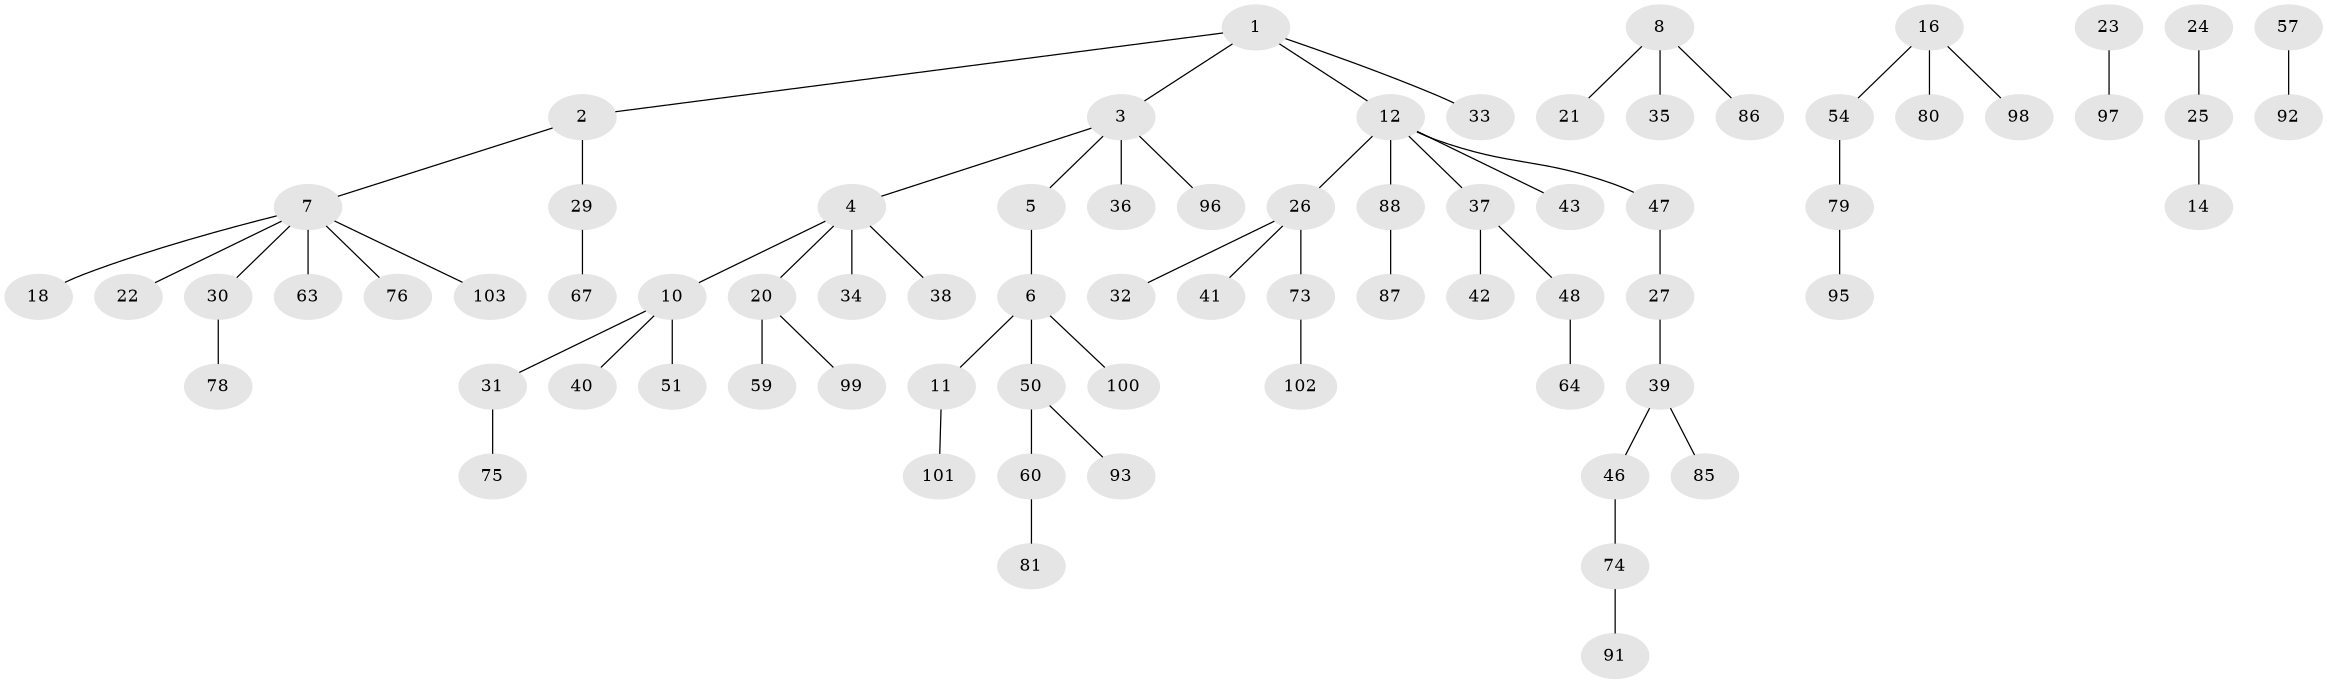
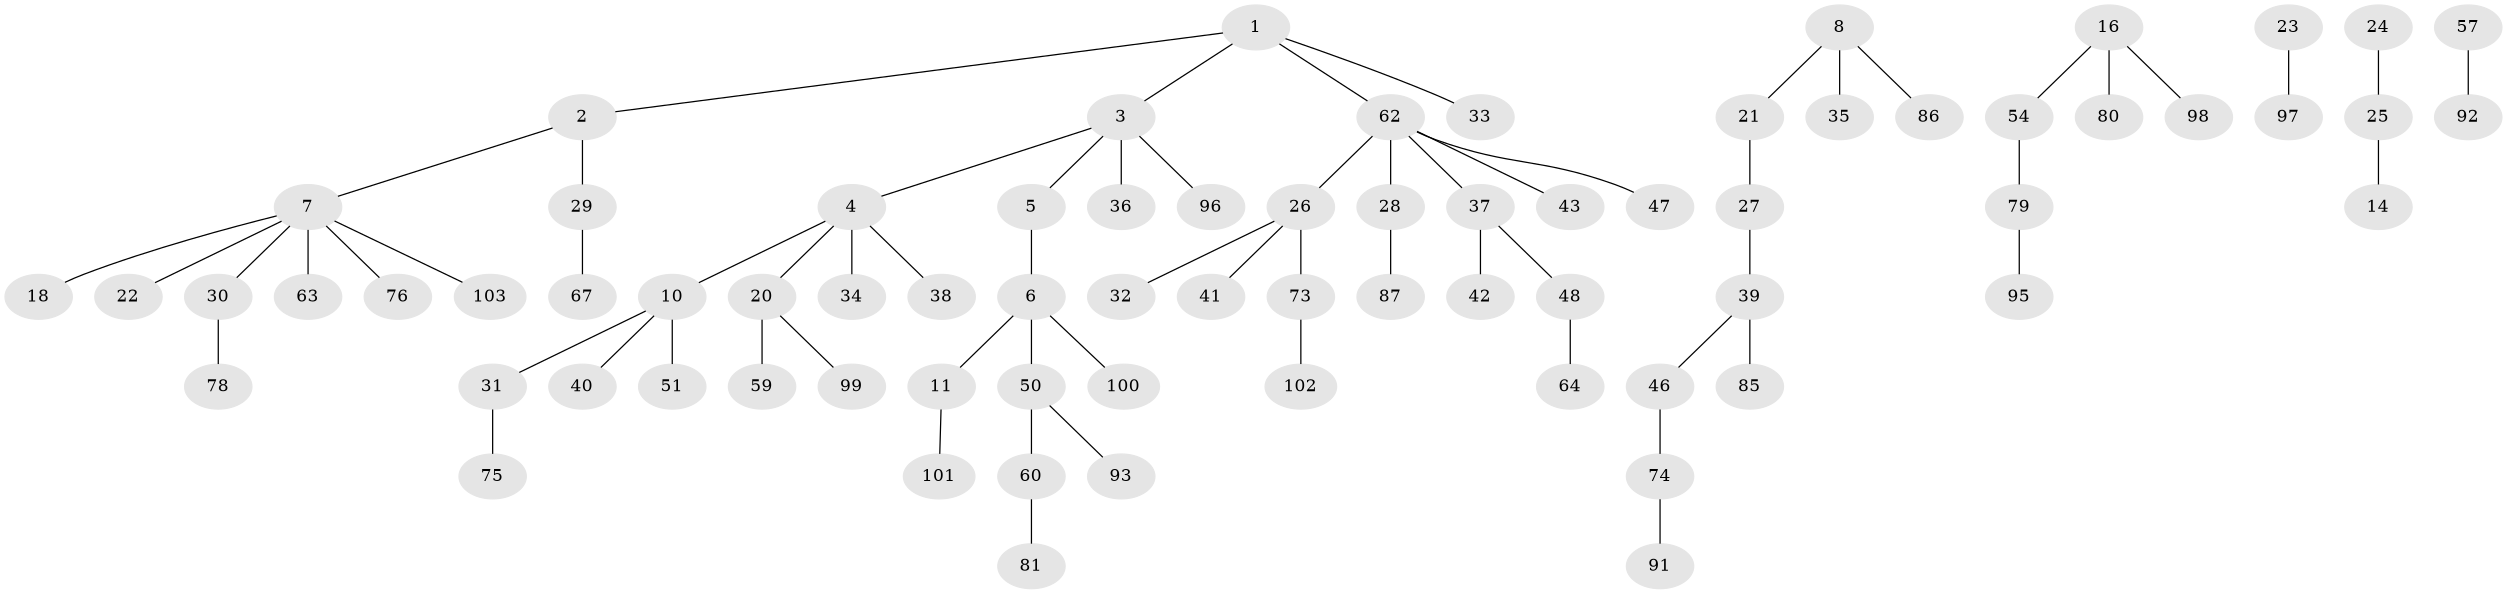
(1391, 117) -> (1391, 117)
(1391, 207) -> (1391, 207)
(1660, 252) -> (1750, 162)
